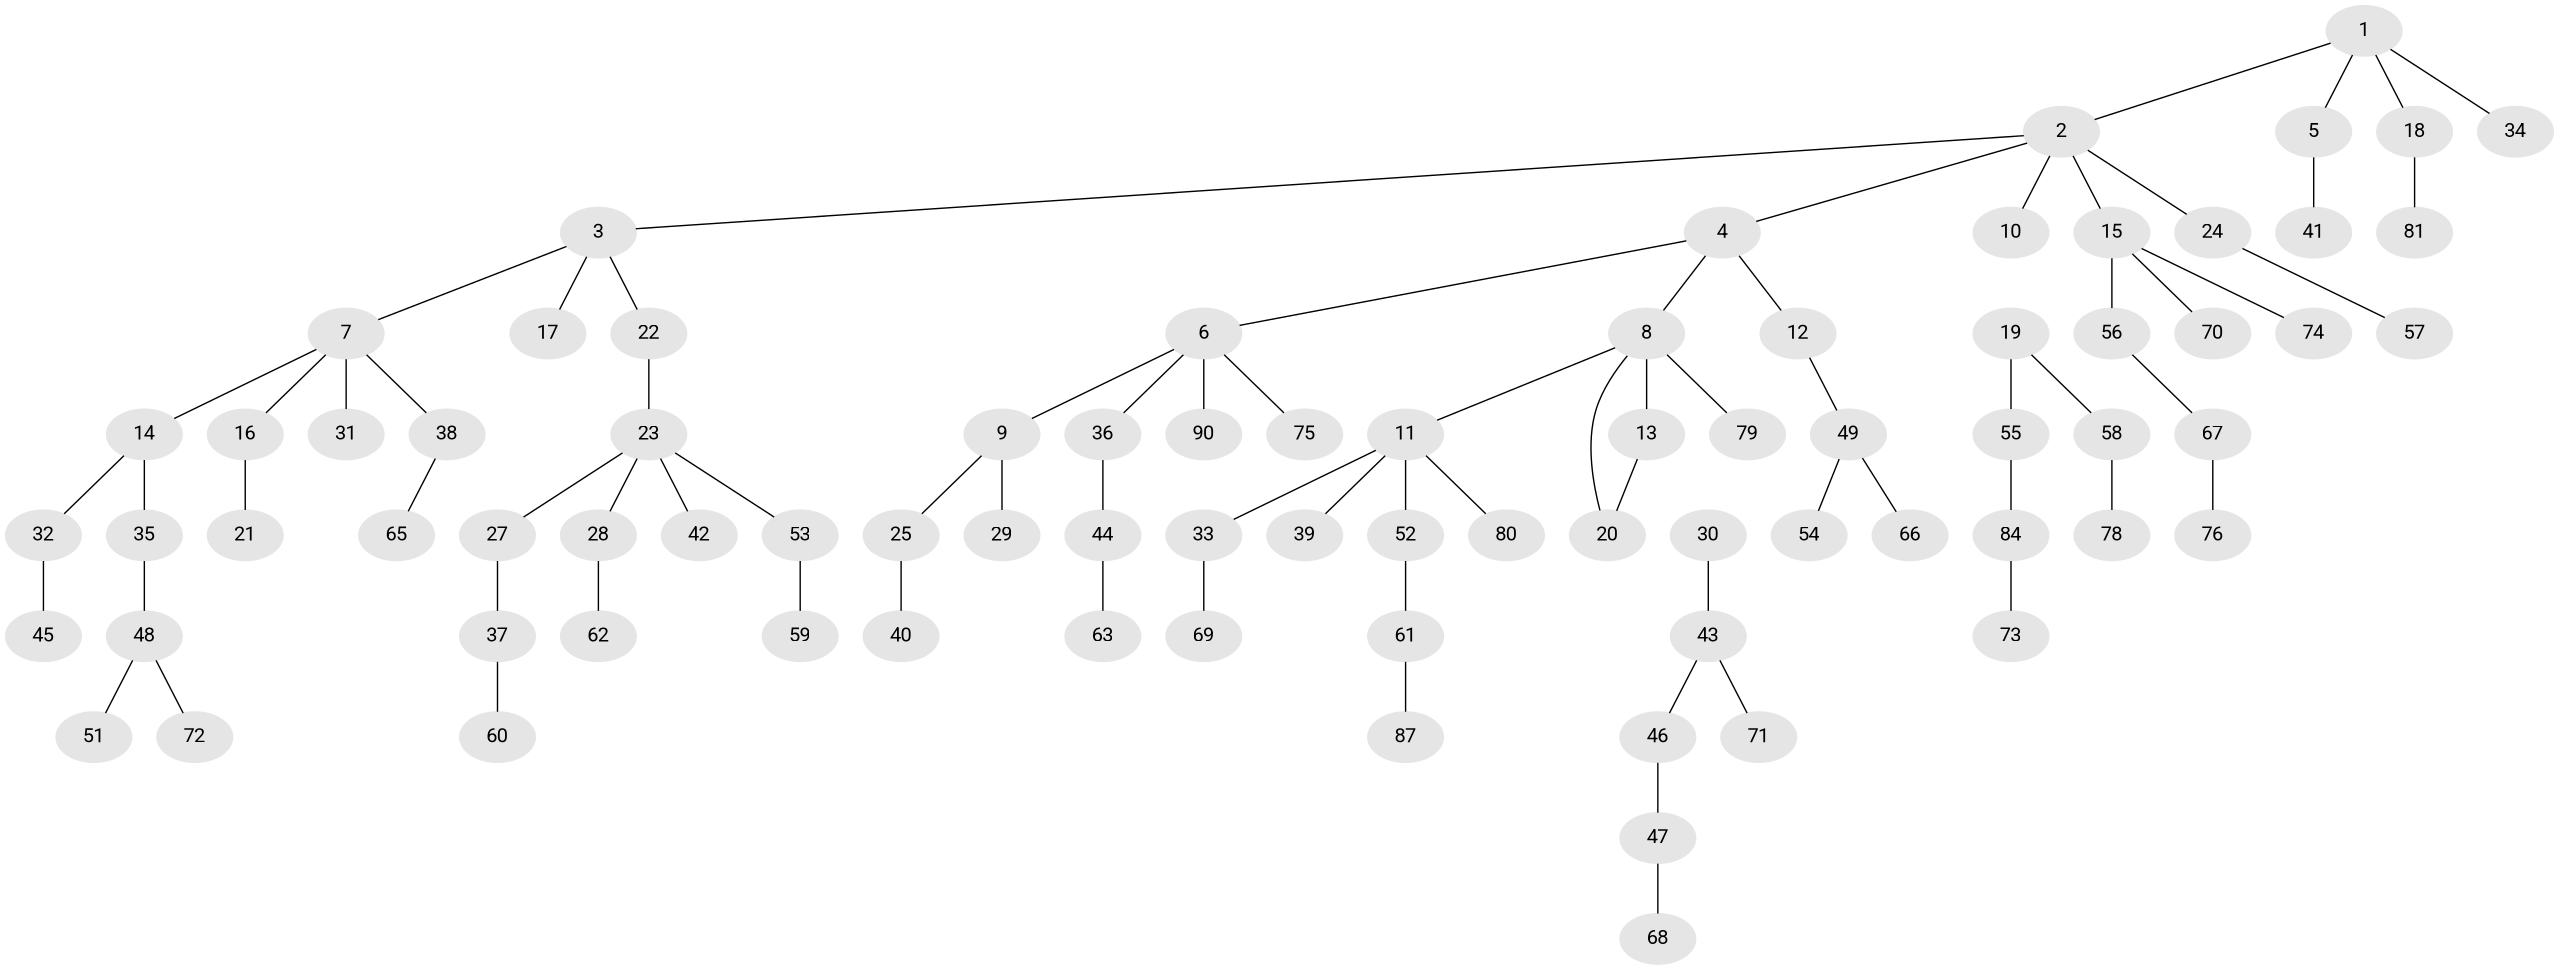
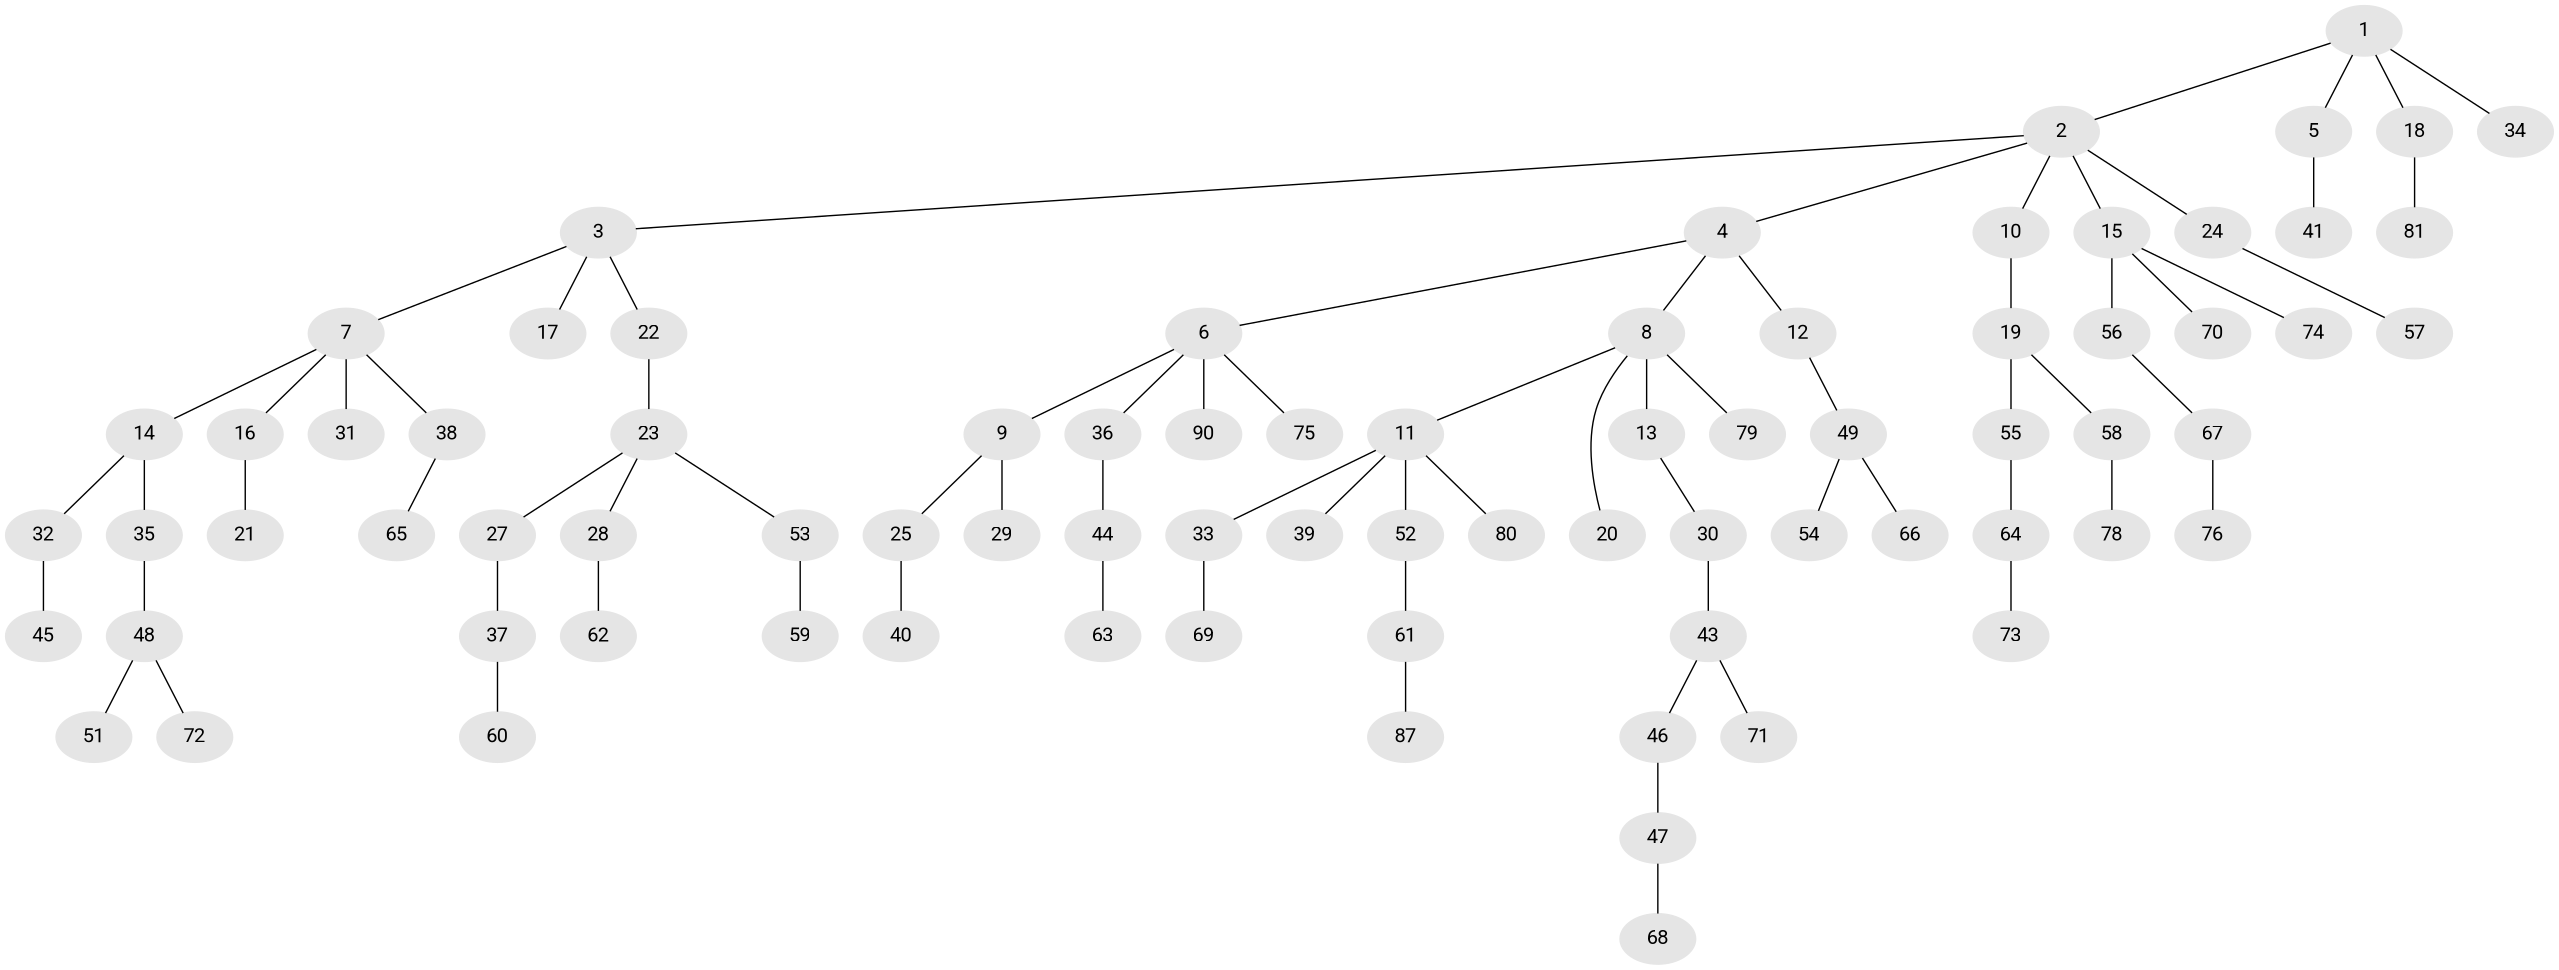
none -> (2011, 283)
(1627, 485) -> (1678, 485)
(699, 535) -> none
(2011, 535) -> (2011, 535)
